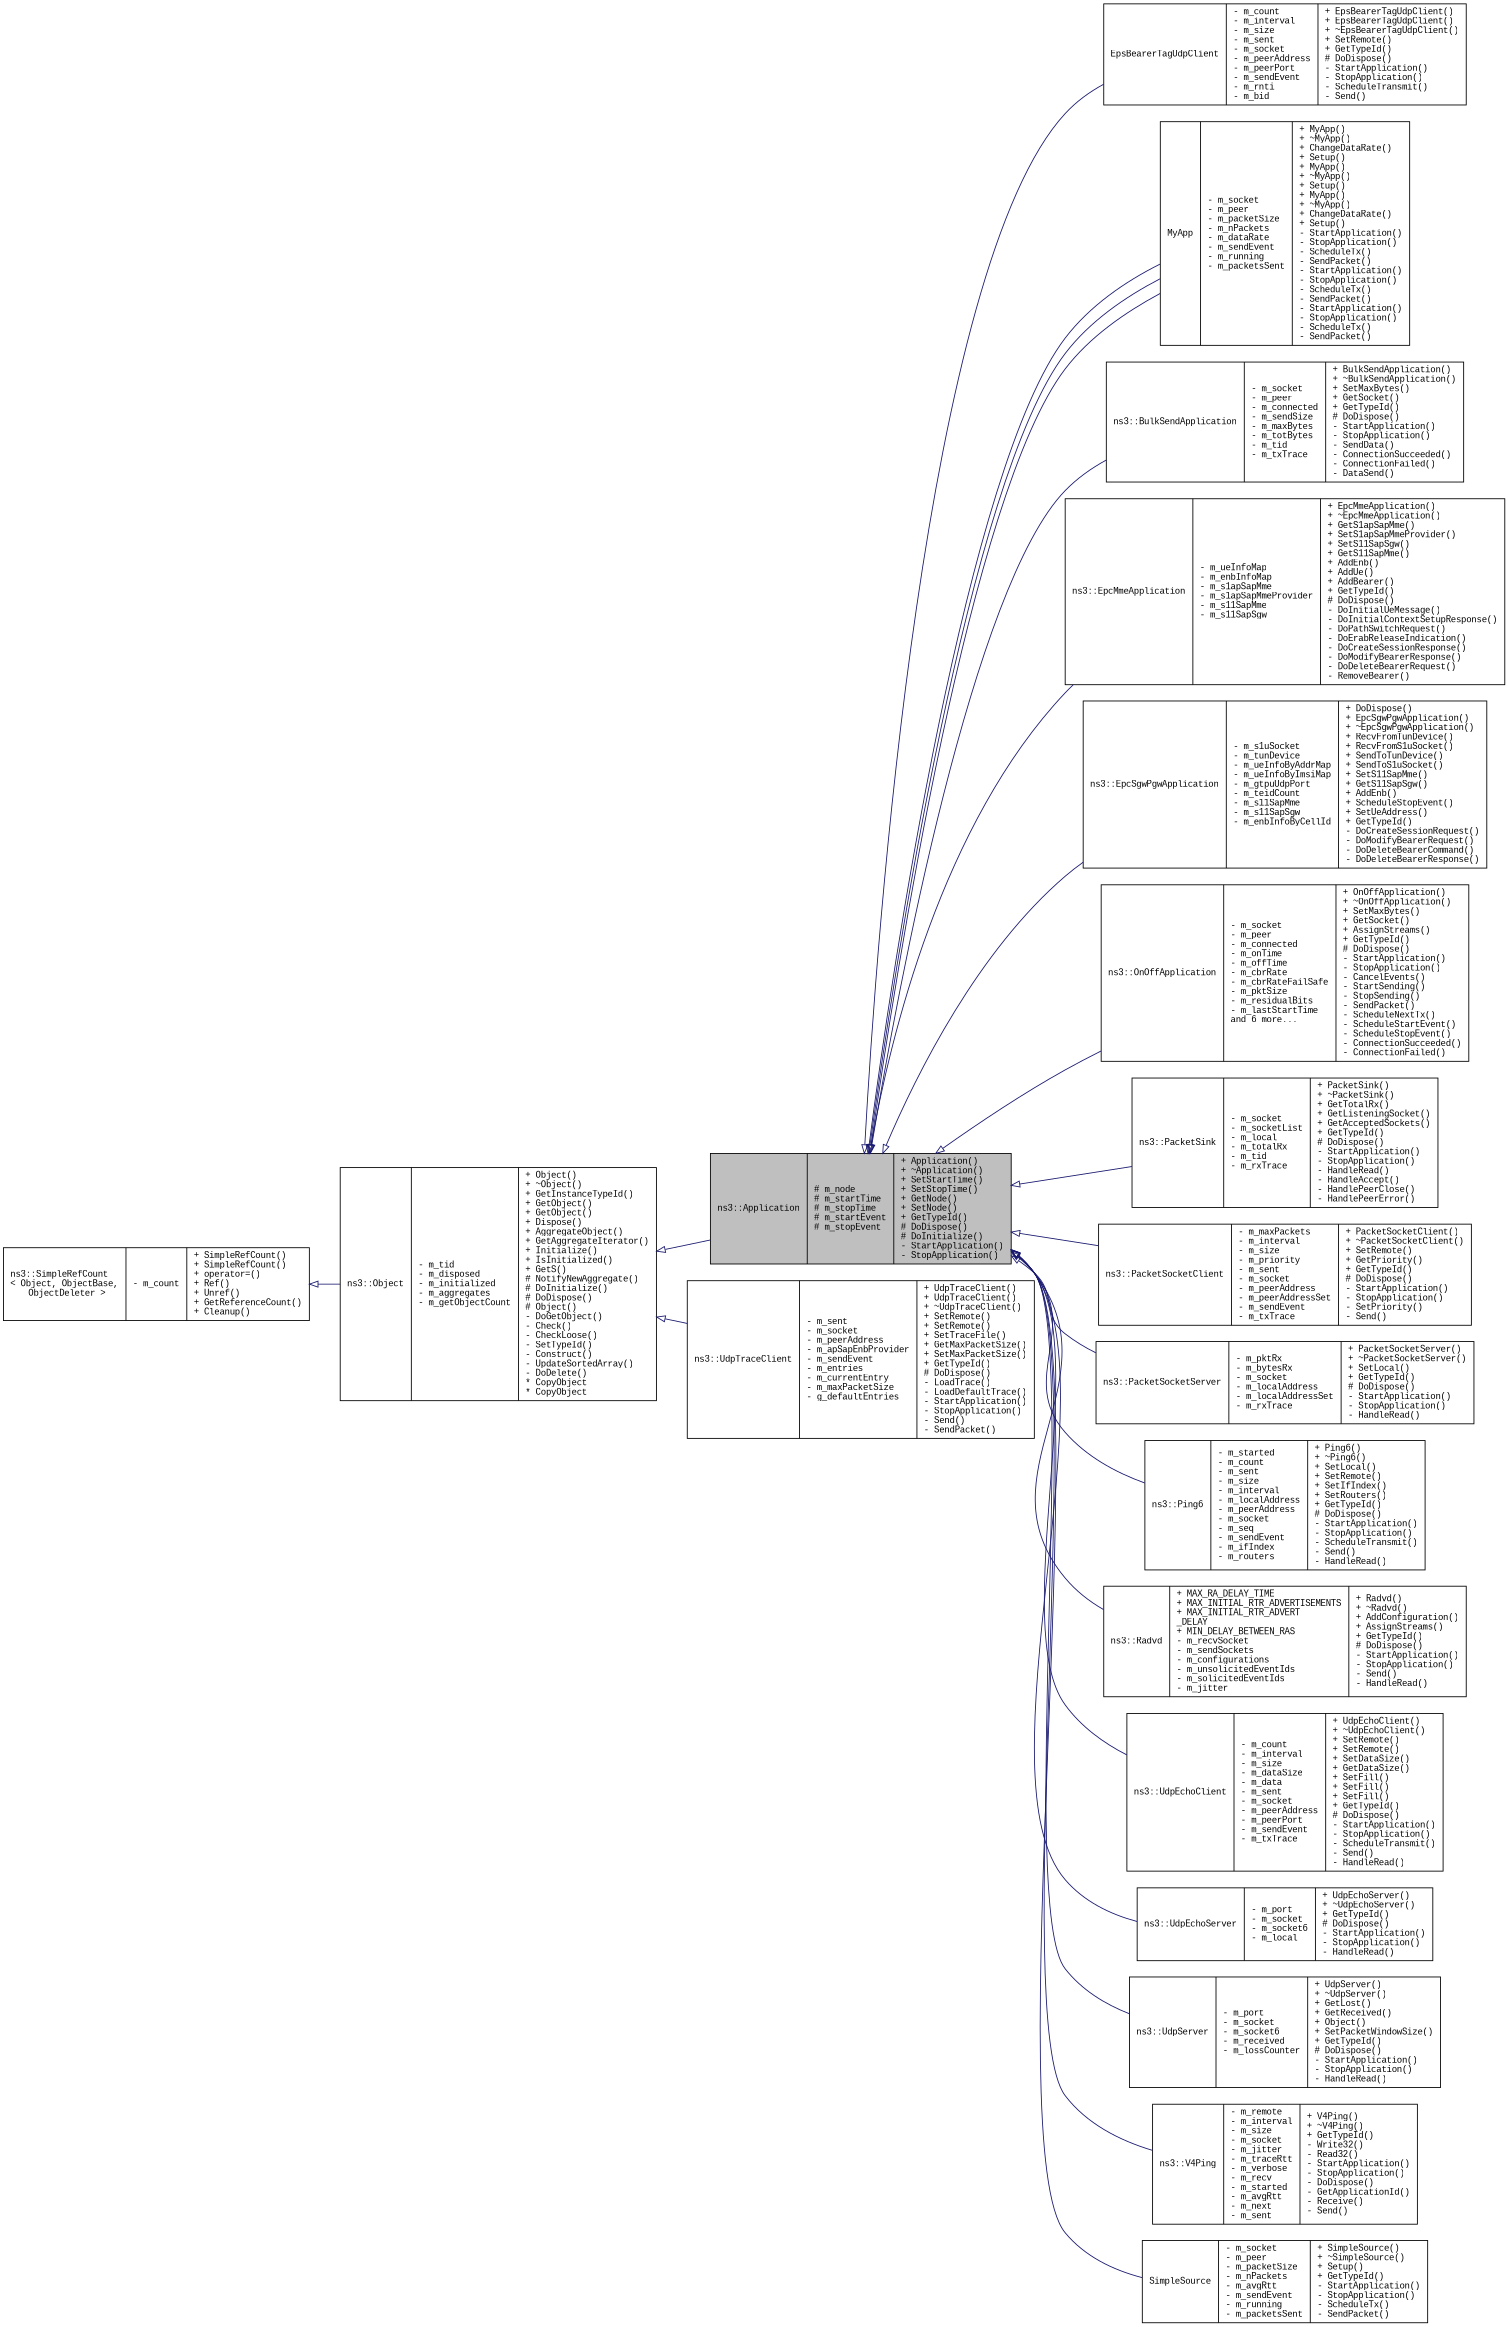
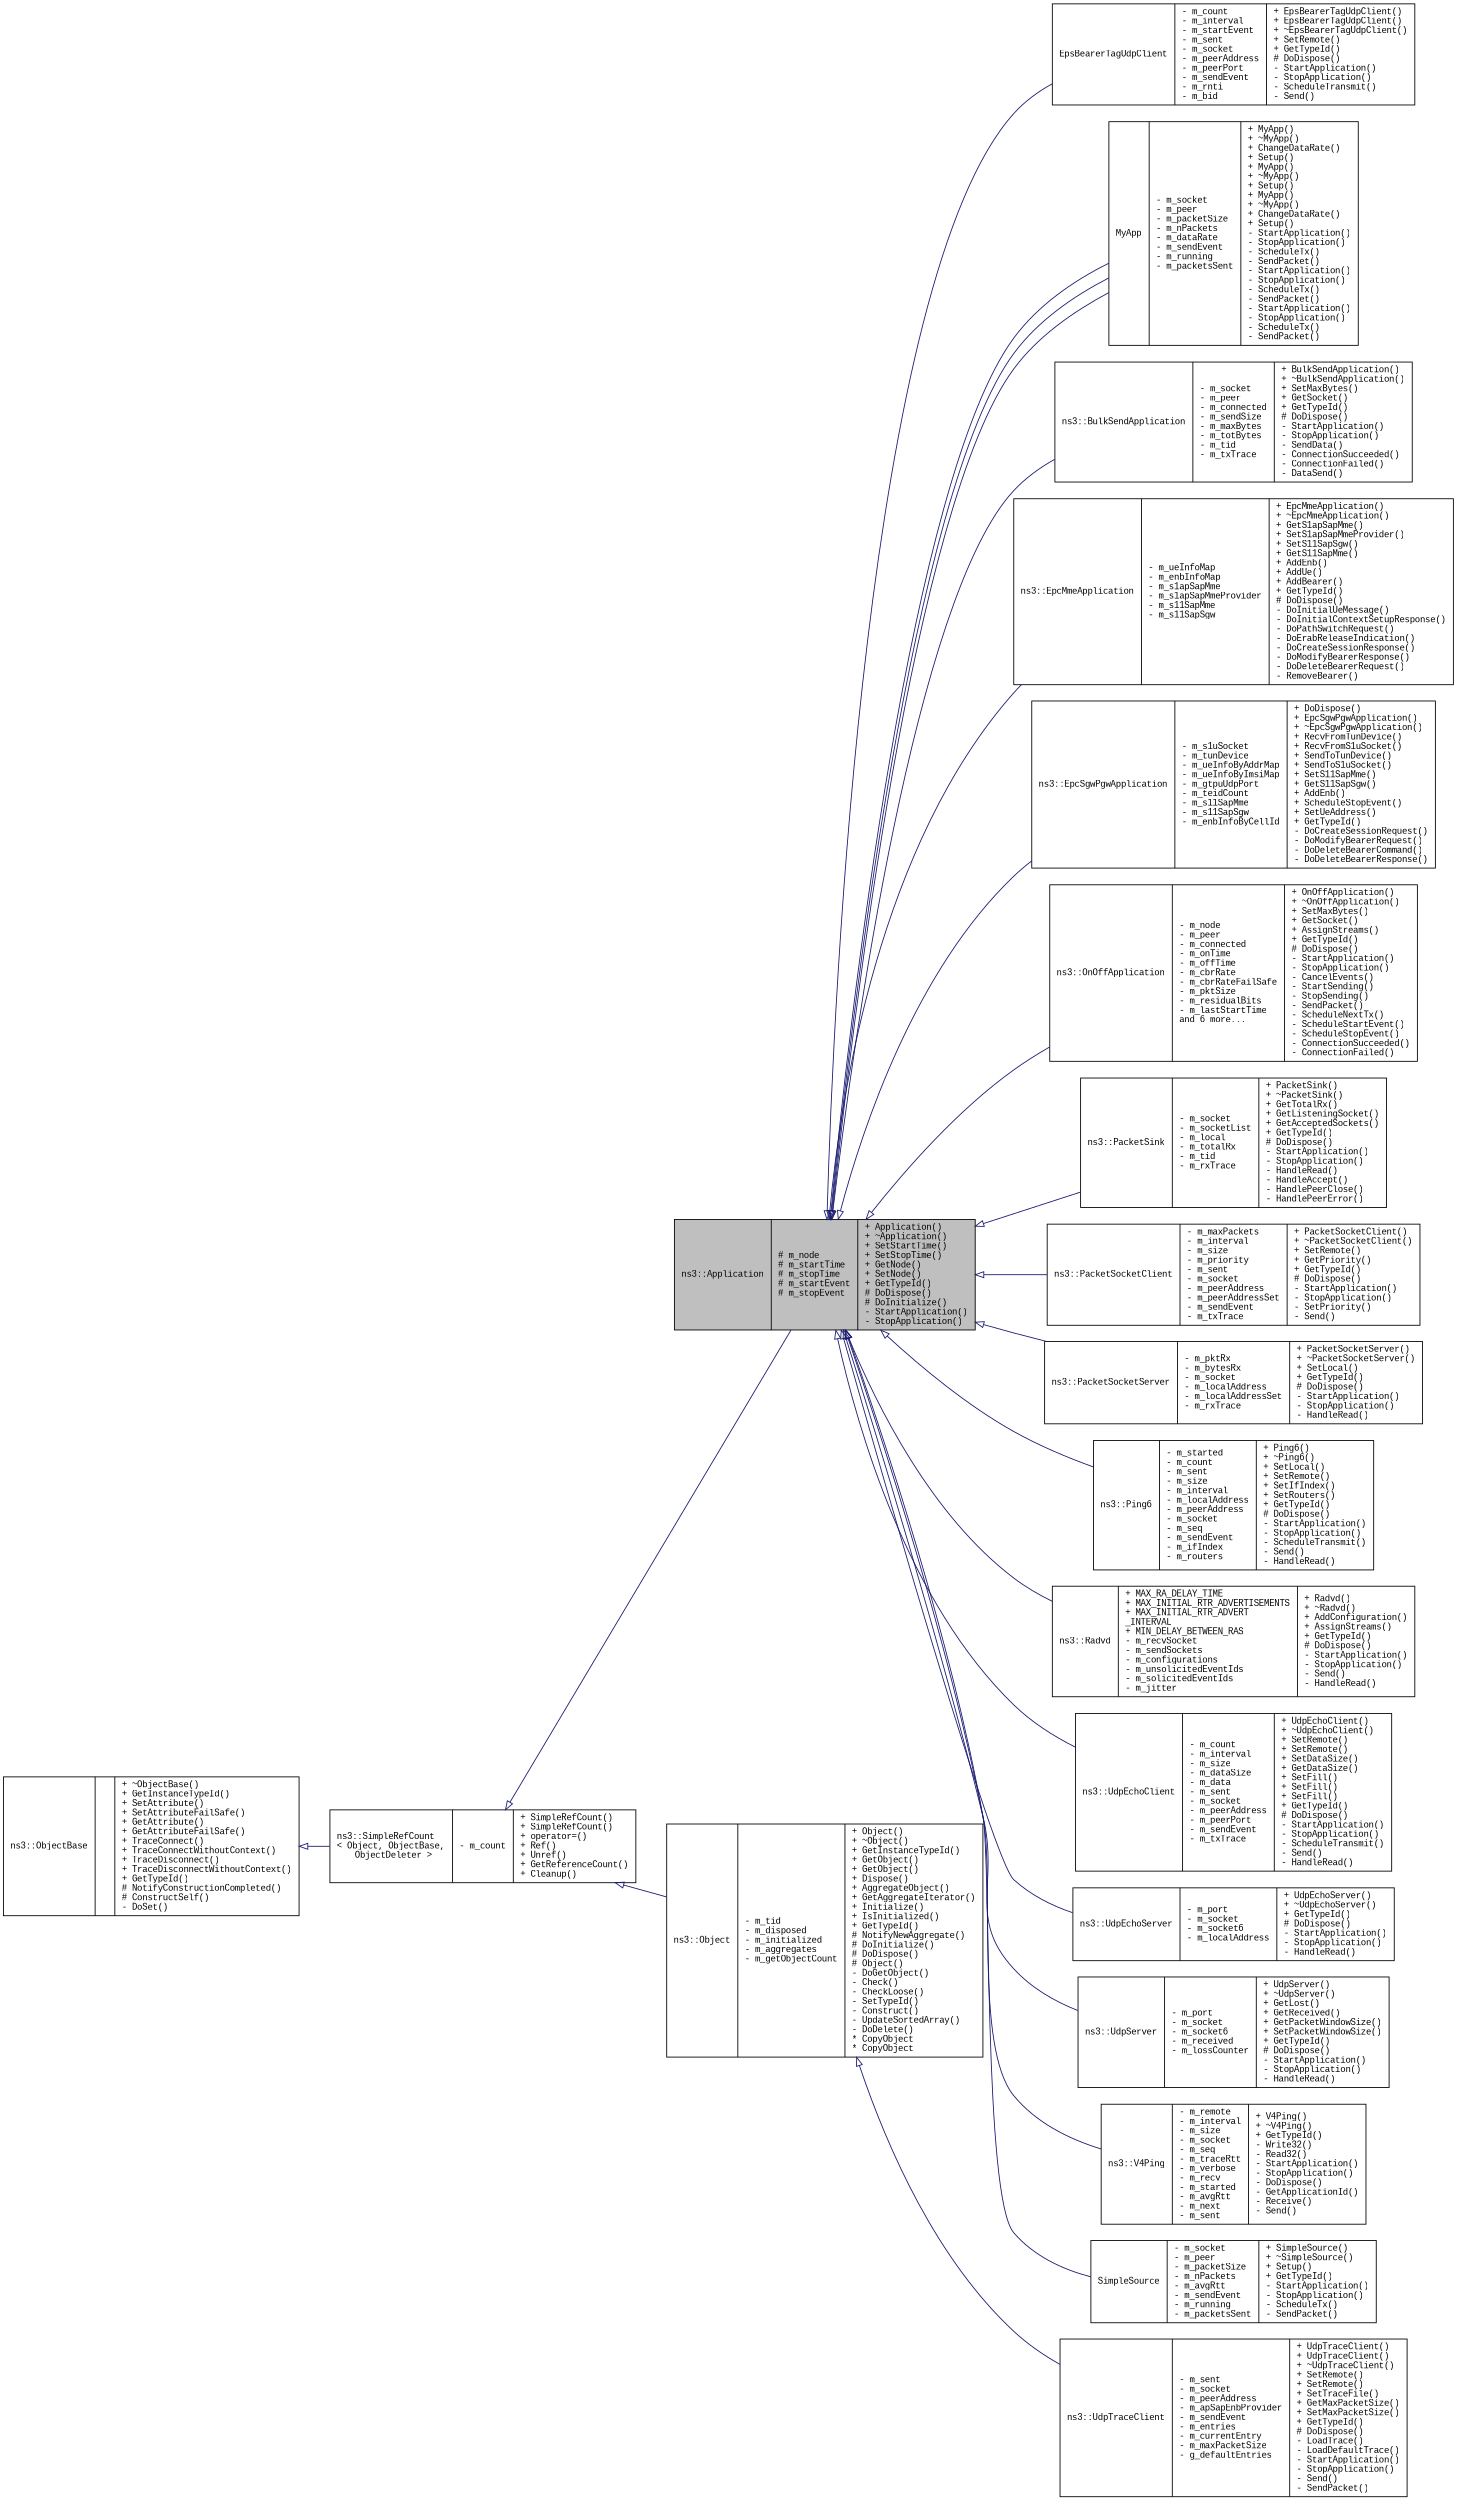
(1254, 30) -> (1218, 30)
(1257, 926) -> (1200, 926)
(688, 1245) -> (650, 1566)
(546, 1270) -> (886, 1926)
(1192, 1622) -> (1149, 1622)
none -> (151, 1846)
(1275, 1938) -> (1228, 1938)
(1341, 2022) -> (1323, 2022)
(1257, 2150) -> (1198, 2150)
